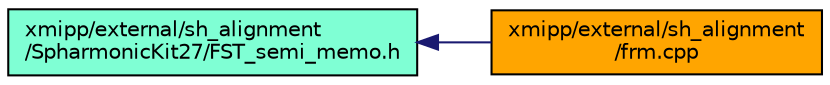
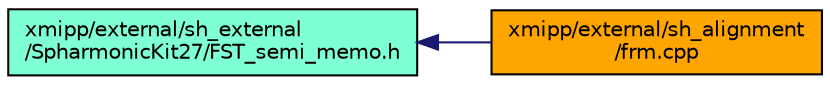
(213, 42) -> (213, 42)
